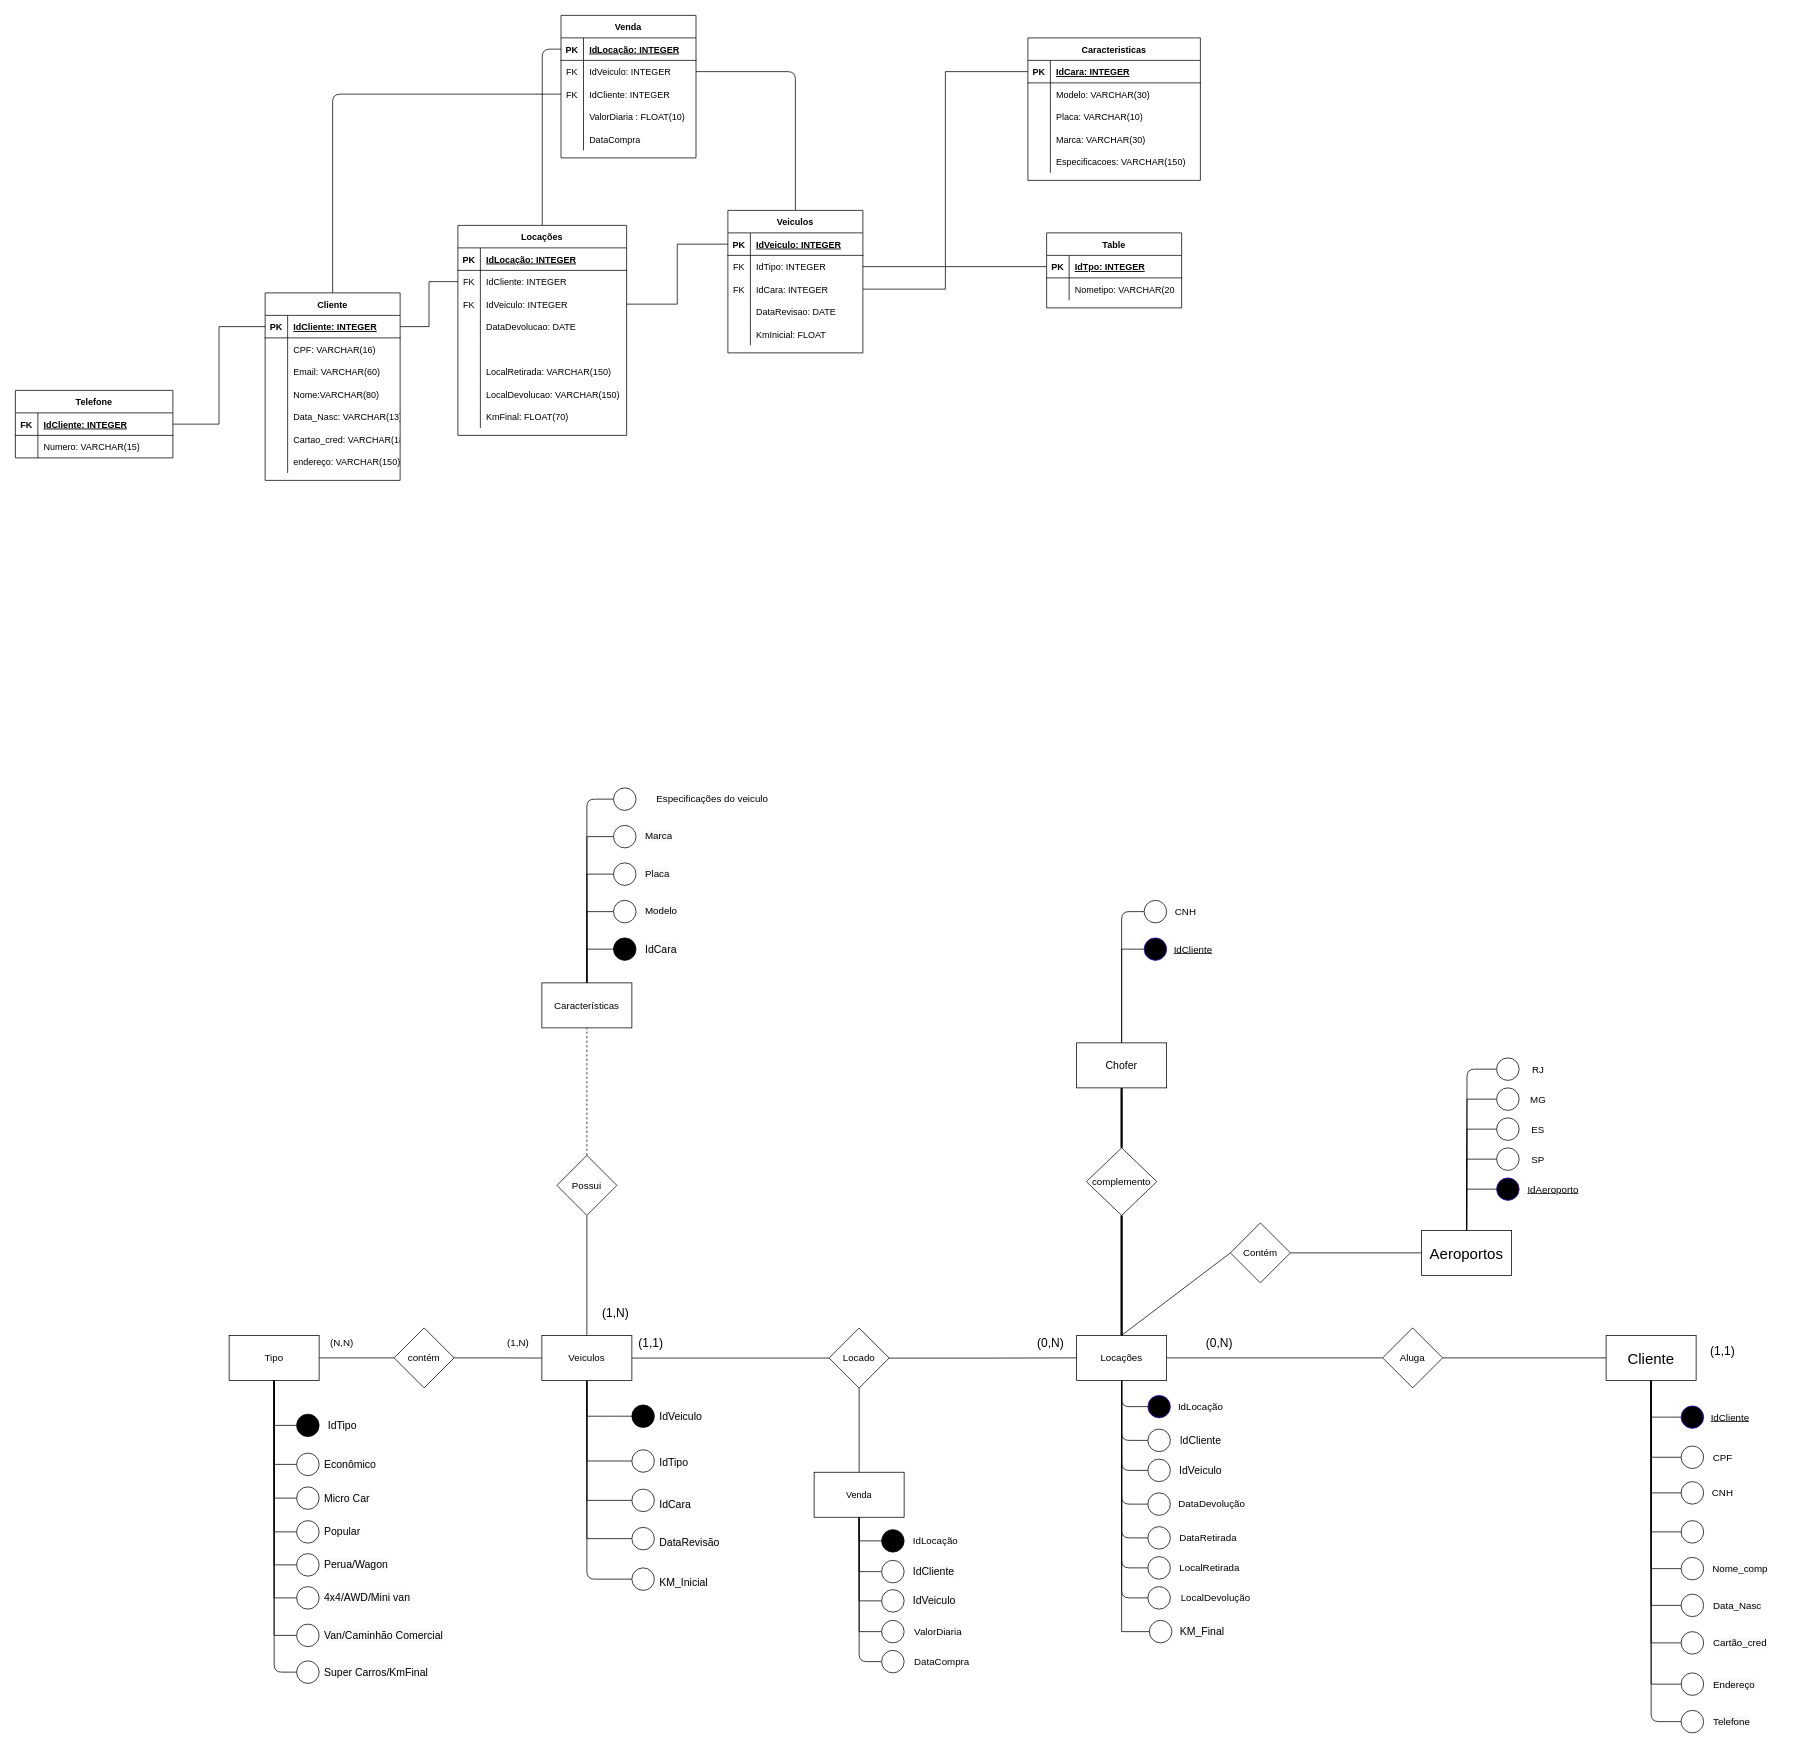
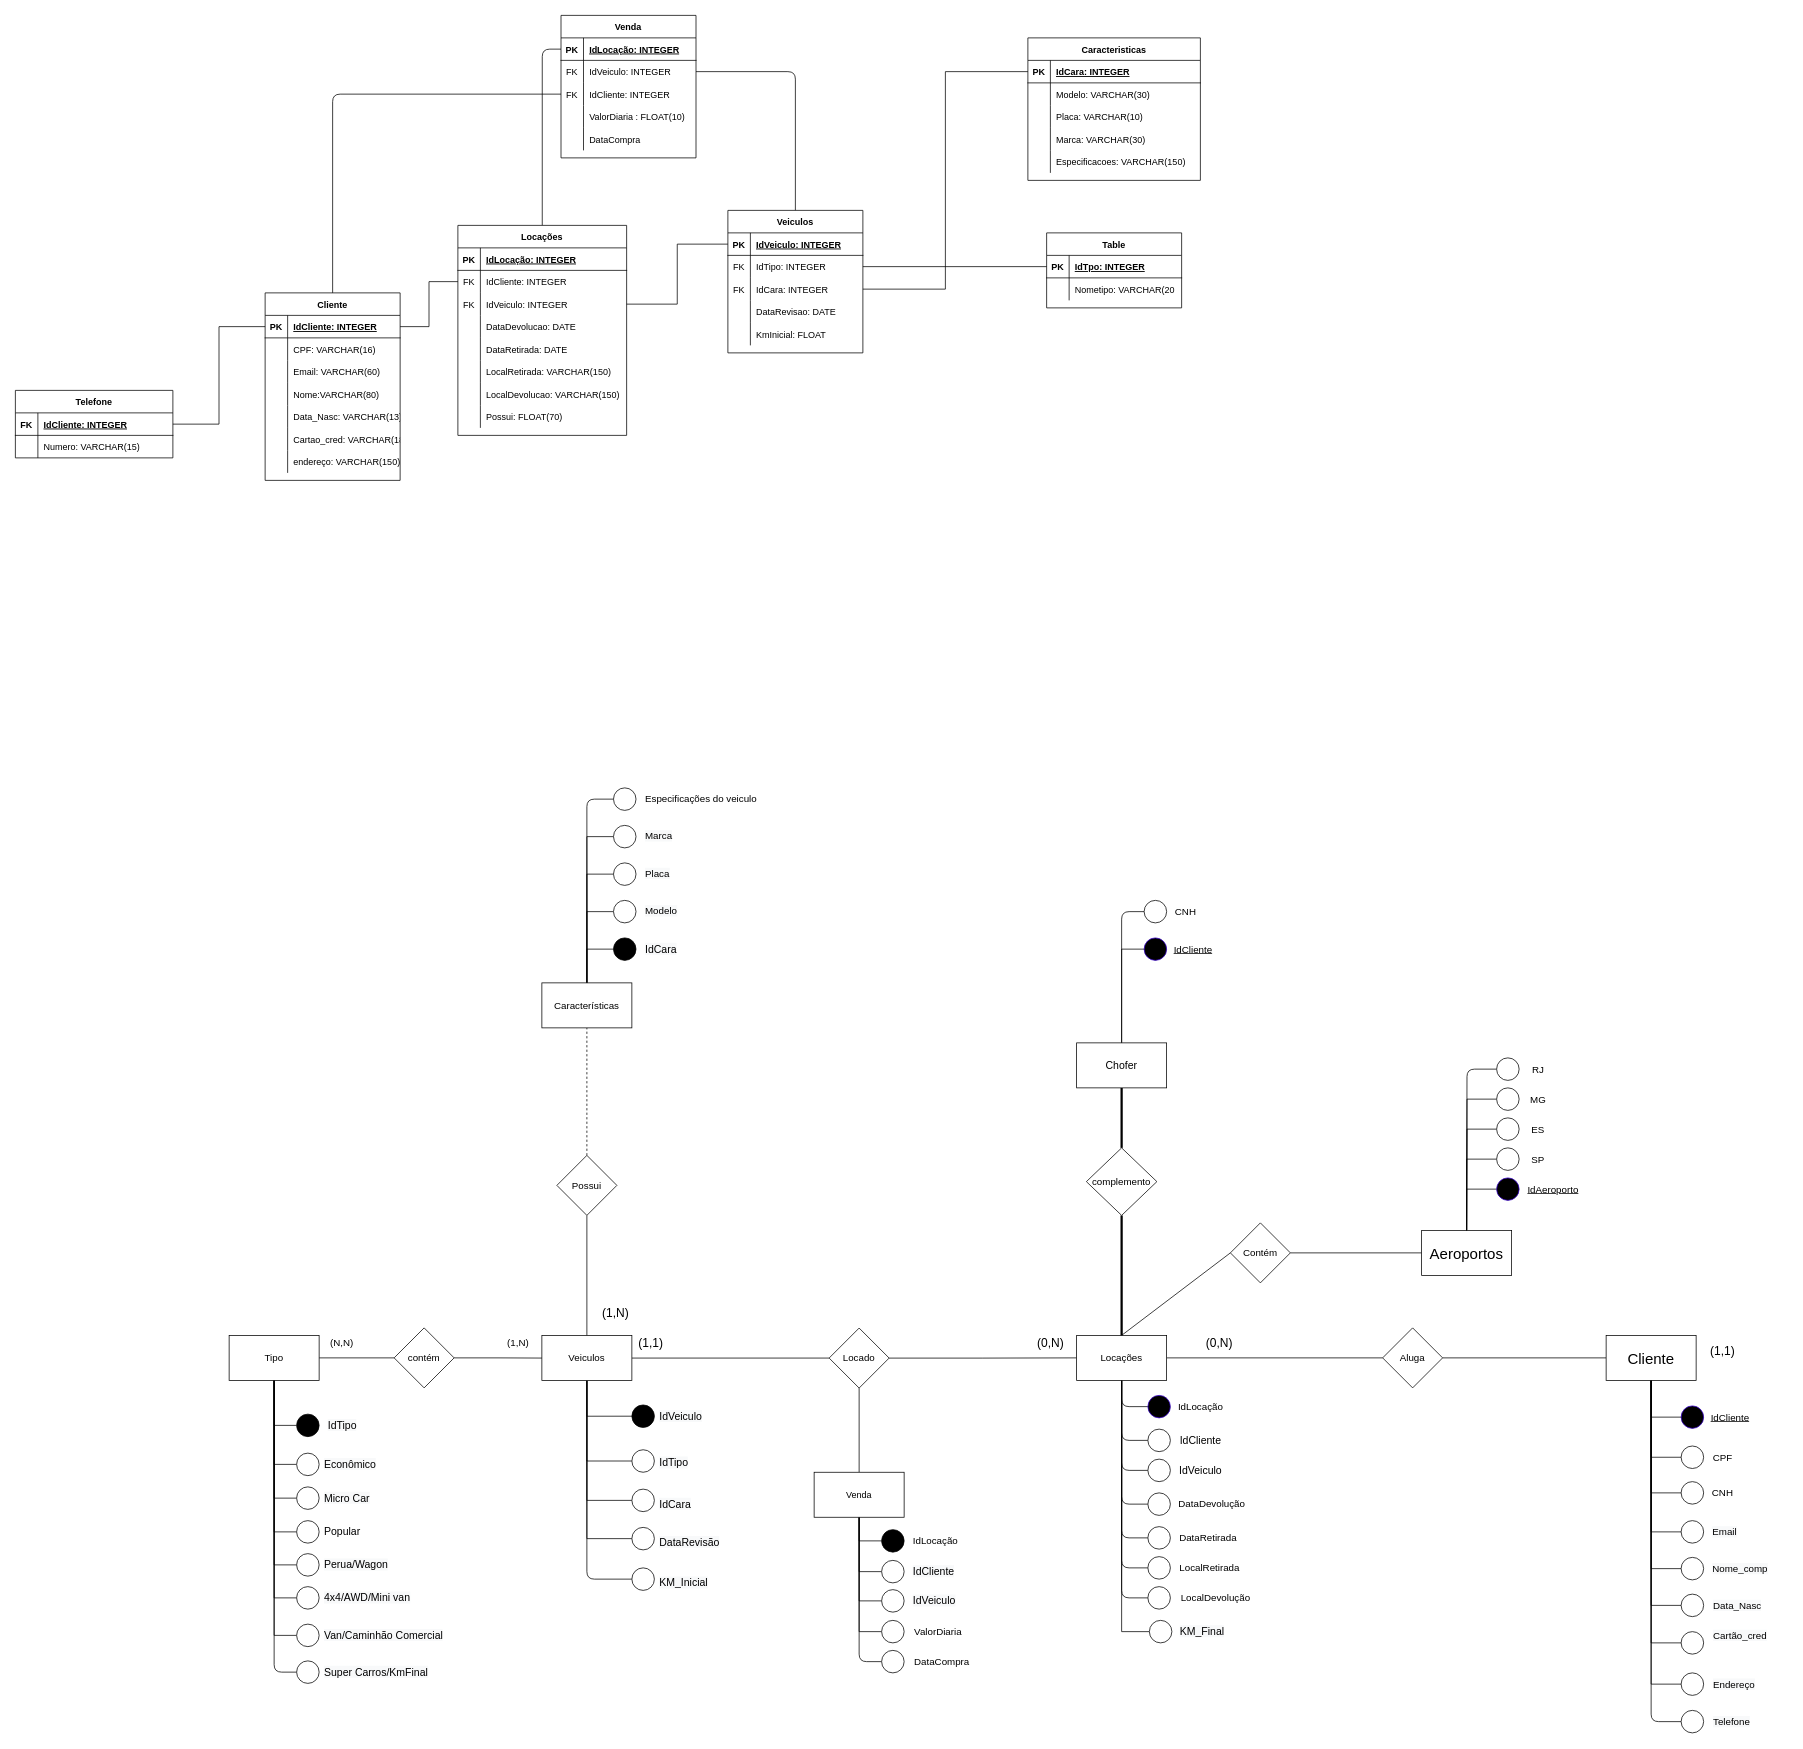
none -> (554, 349)
(527, 417) -> (525, 417)
(721, 799) -> (710, 799)
none -> (1734, 1532)
(1749, 1643) -> (1749, 1635)
